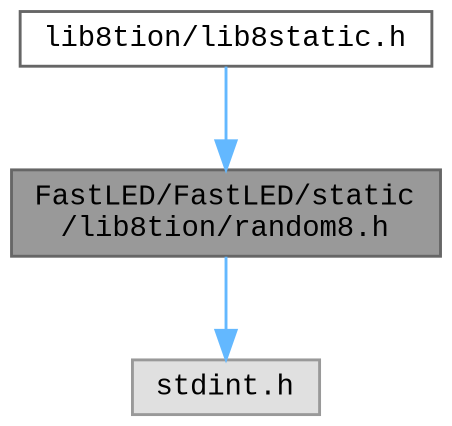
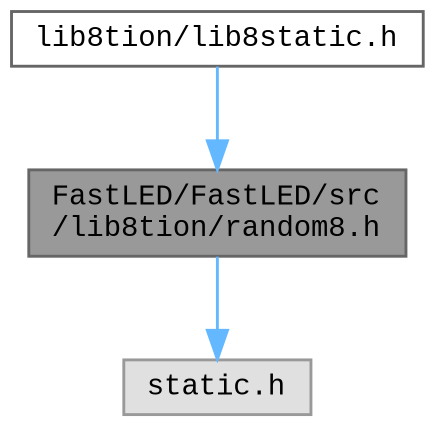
(226, 213) -> (217, 213)
(226, 387) -> (217, 387)
